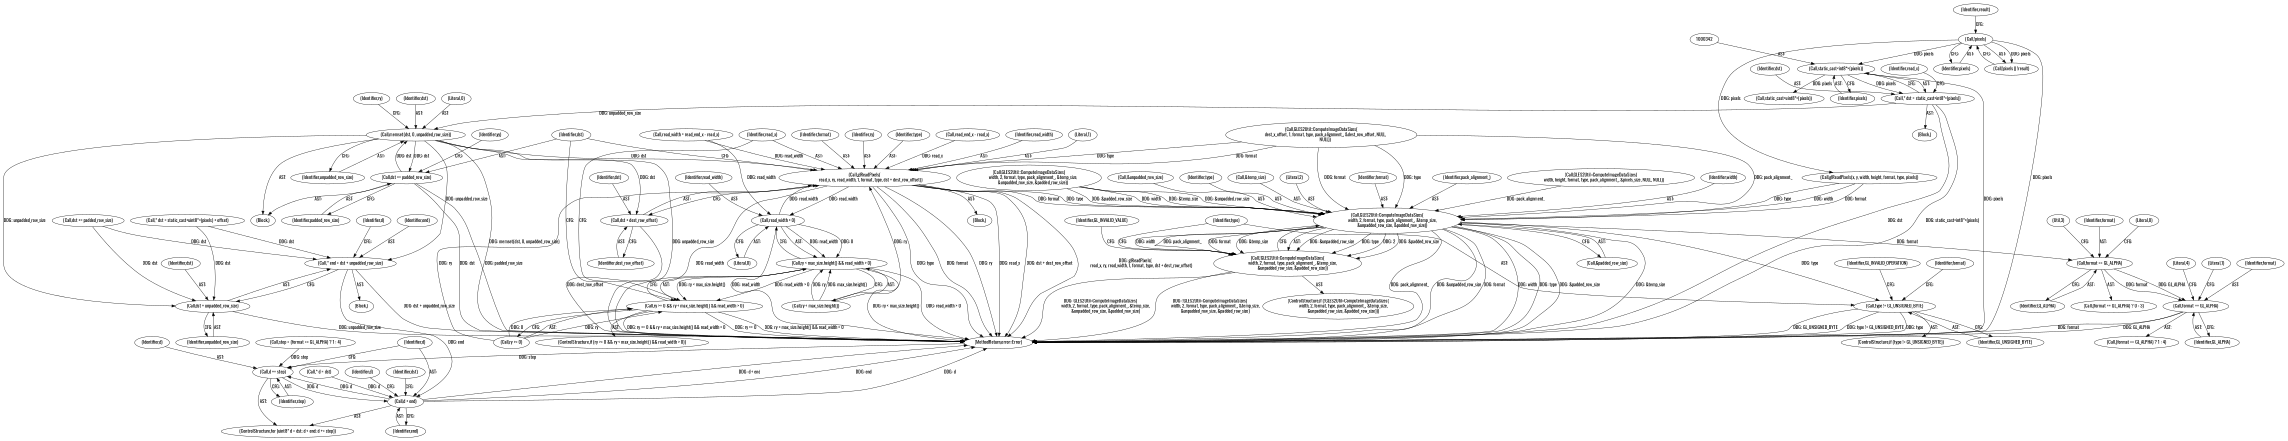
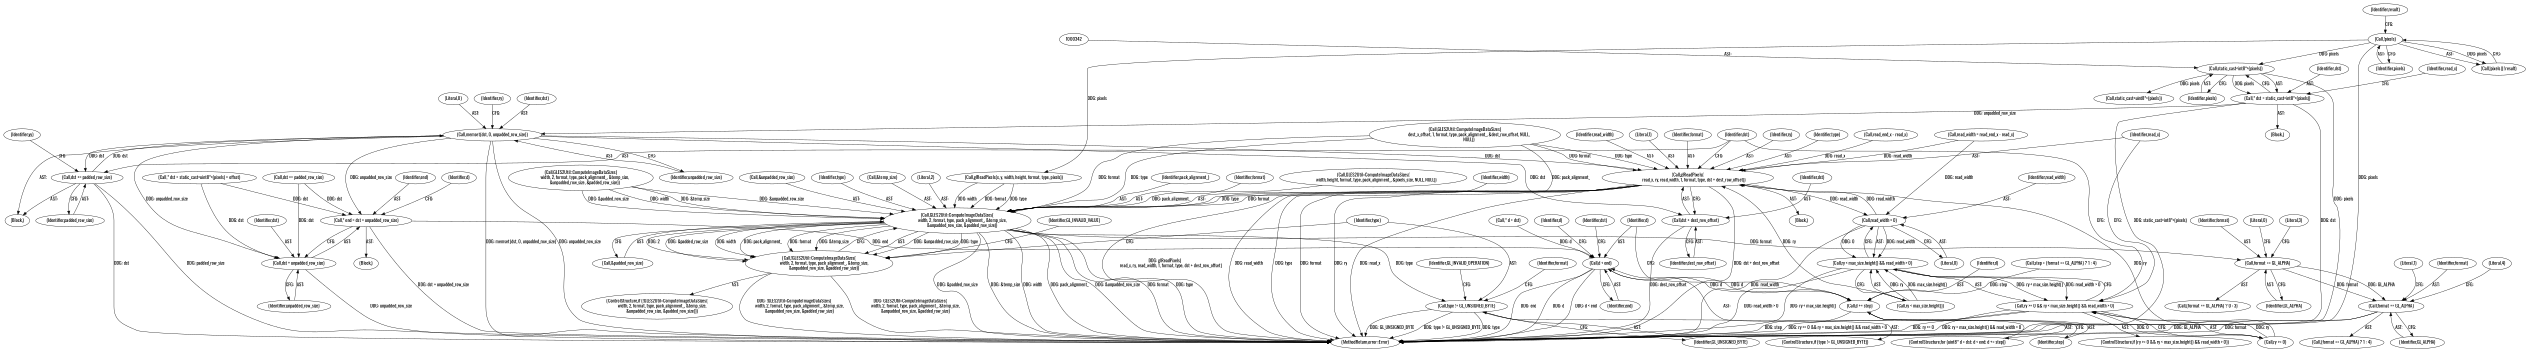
(2058, 221) -> (2294, 221)
(627, 352) -> (1629, 337)
(352, 415) -> (1721, 318)
